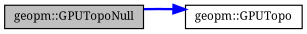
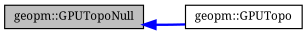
(159, 9) -> (170, 25)
